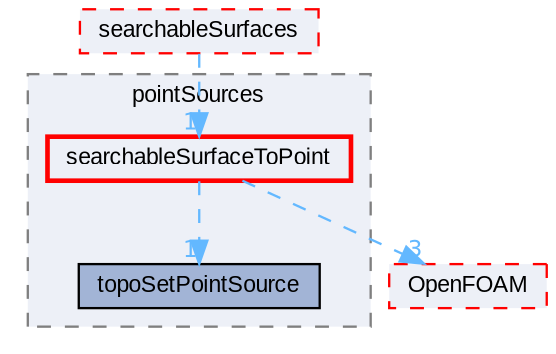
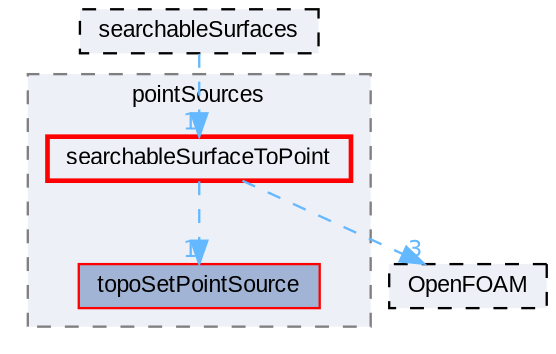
(199, 31) -> (199, 31)
(199, 286) -> (199, 286)
(468, 286) -> (468, 286)
